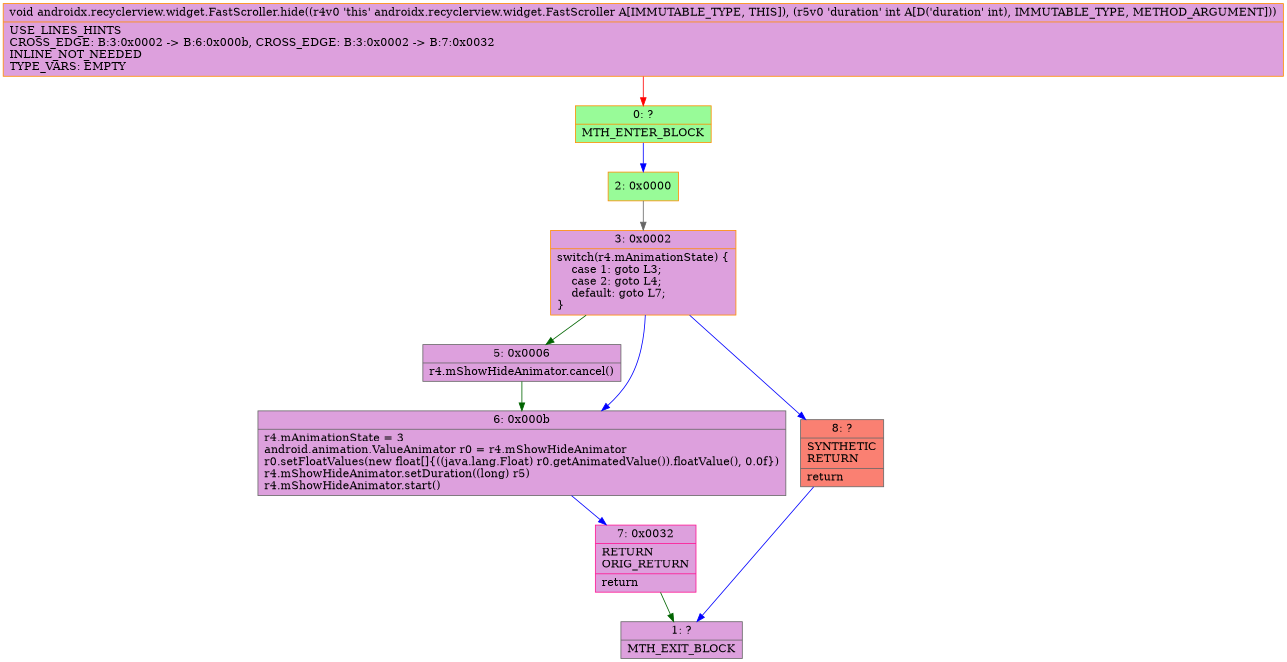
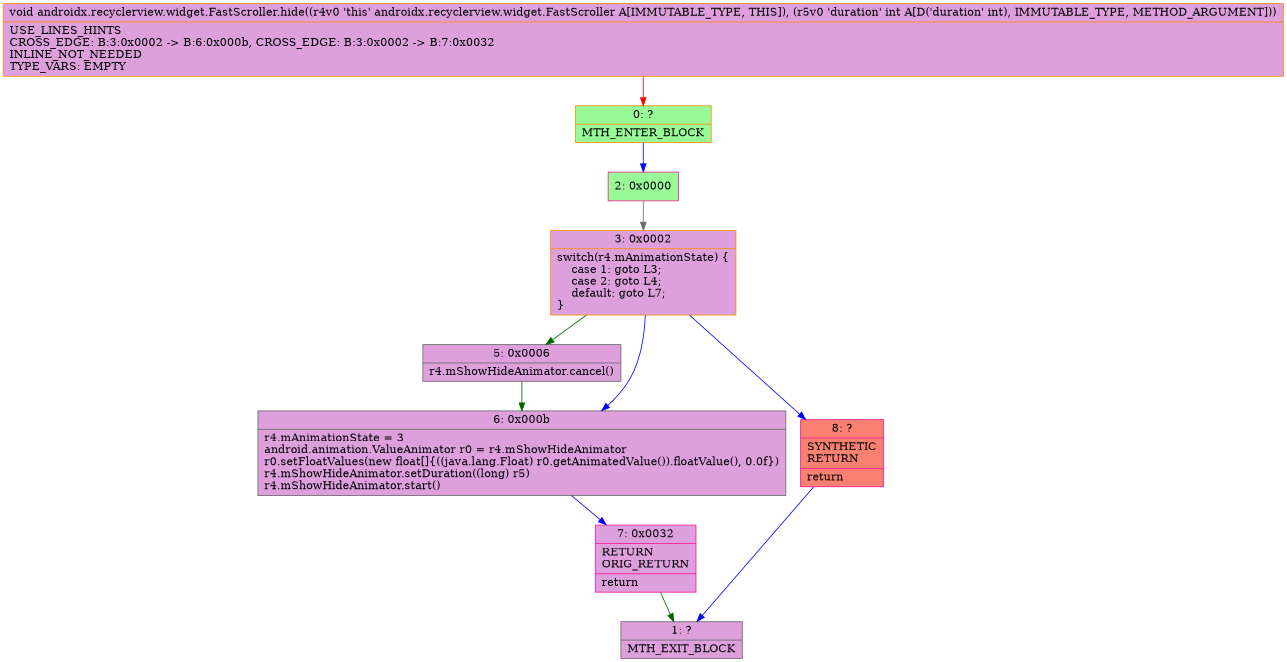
(643, 186) -> (643, 186)
(842, 453) -> (842, 453)
